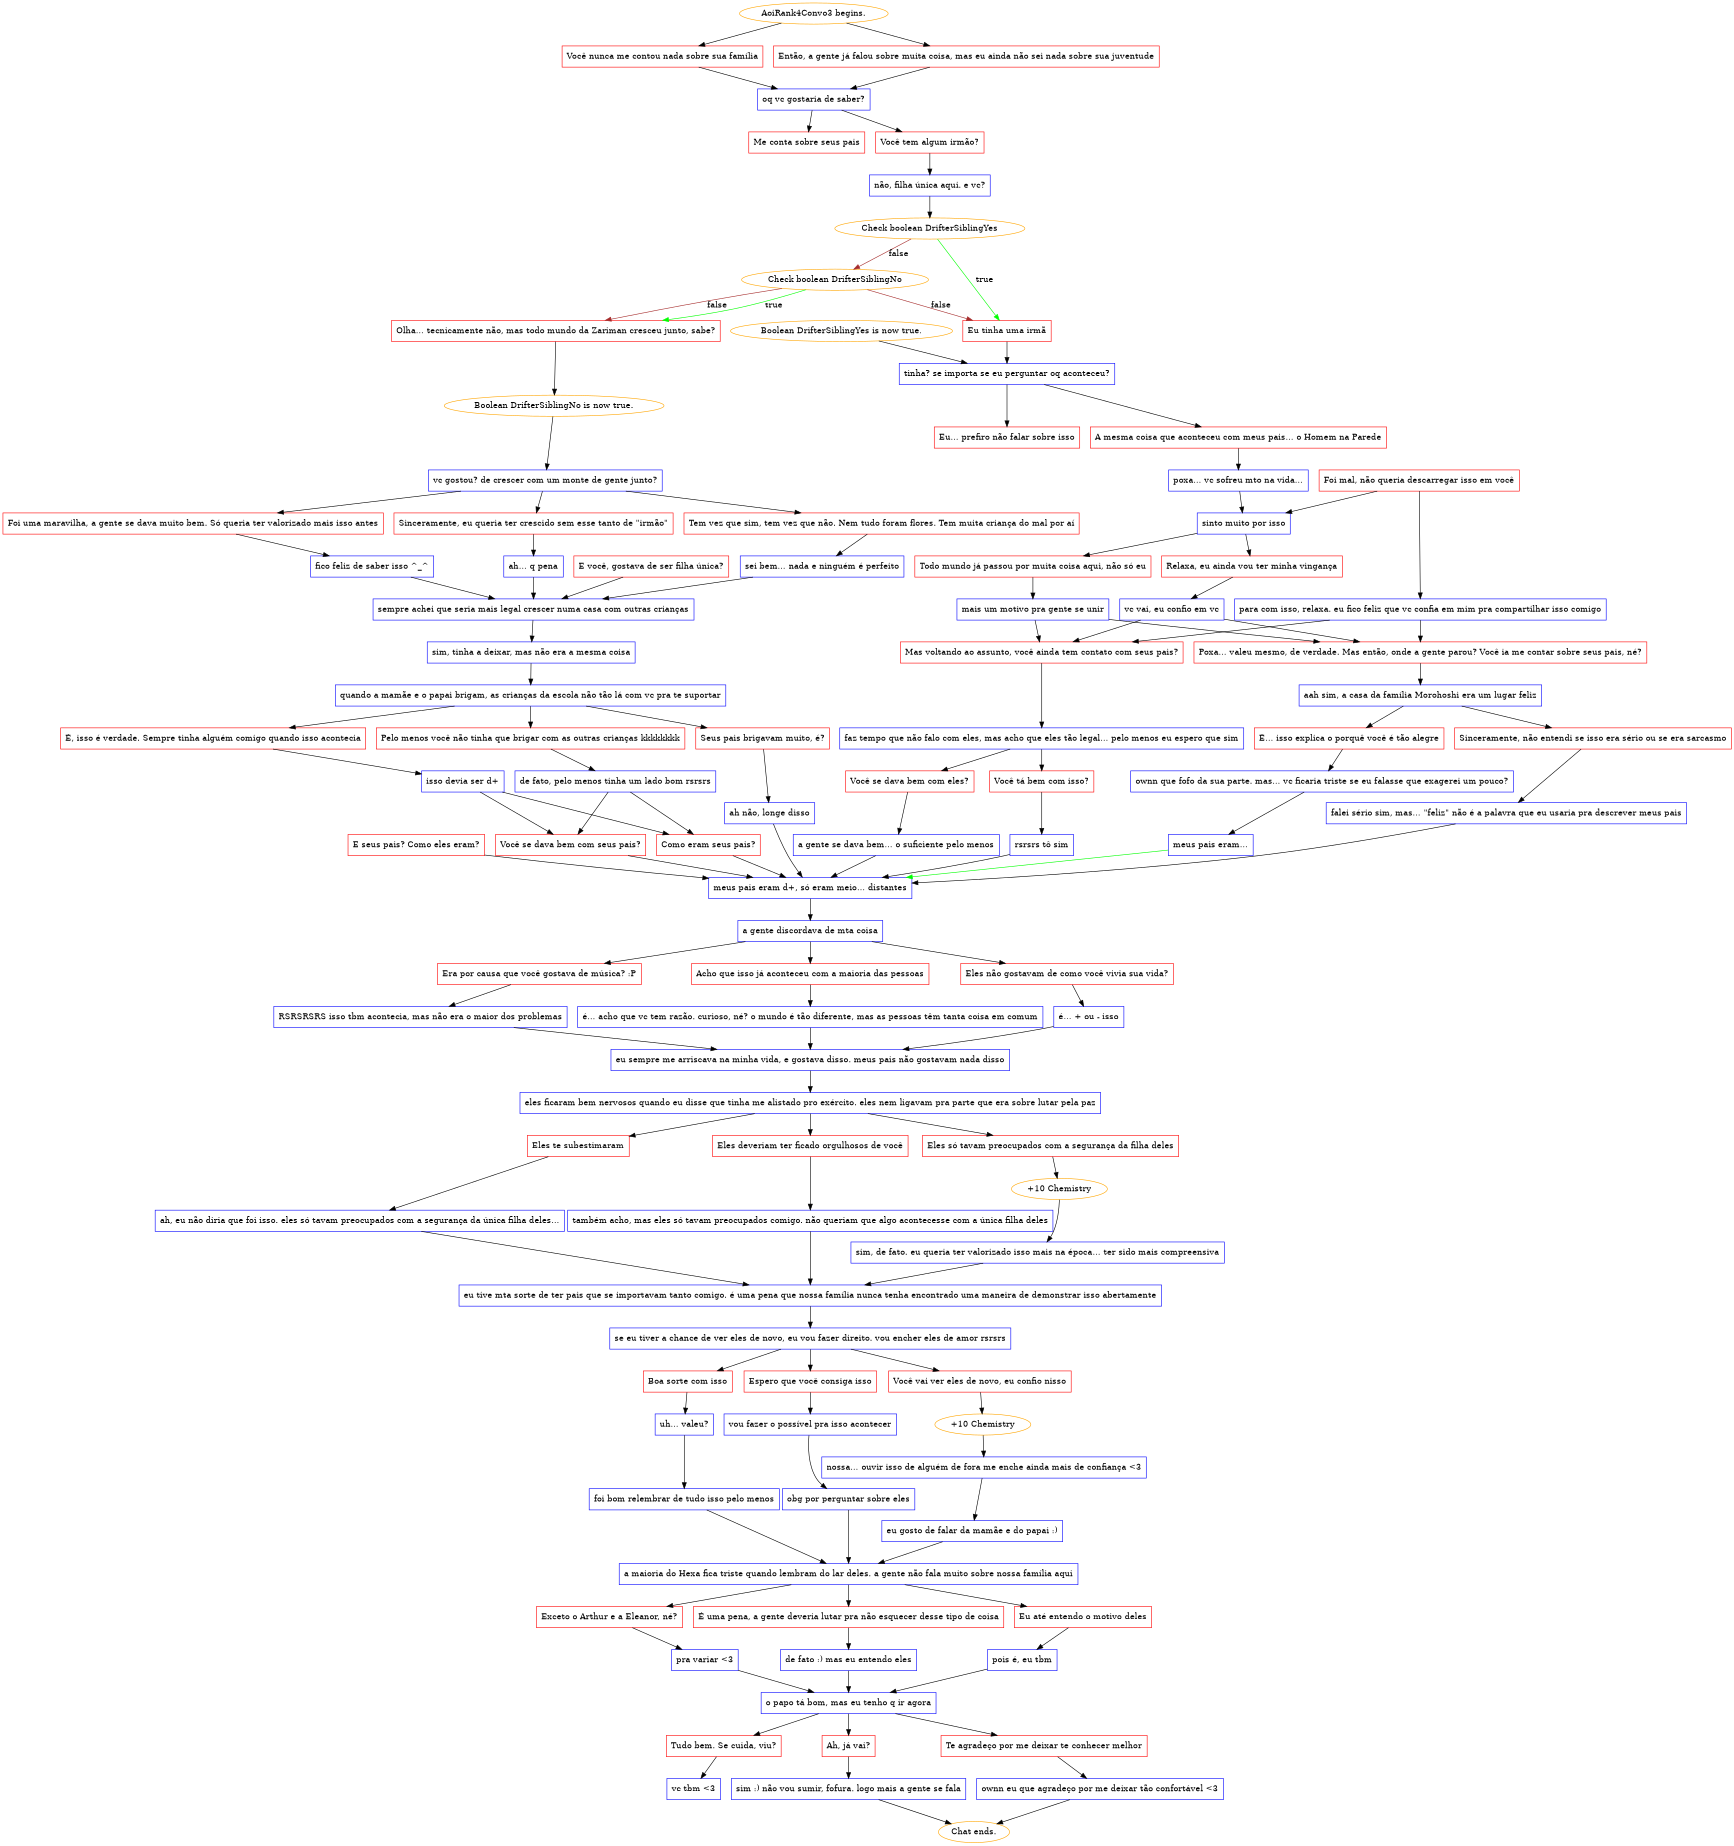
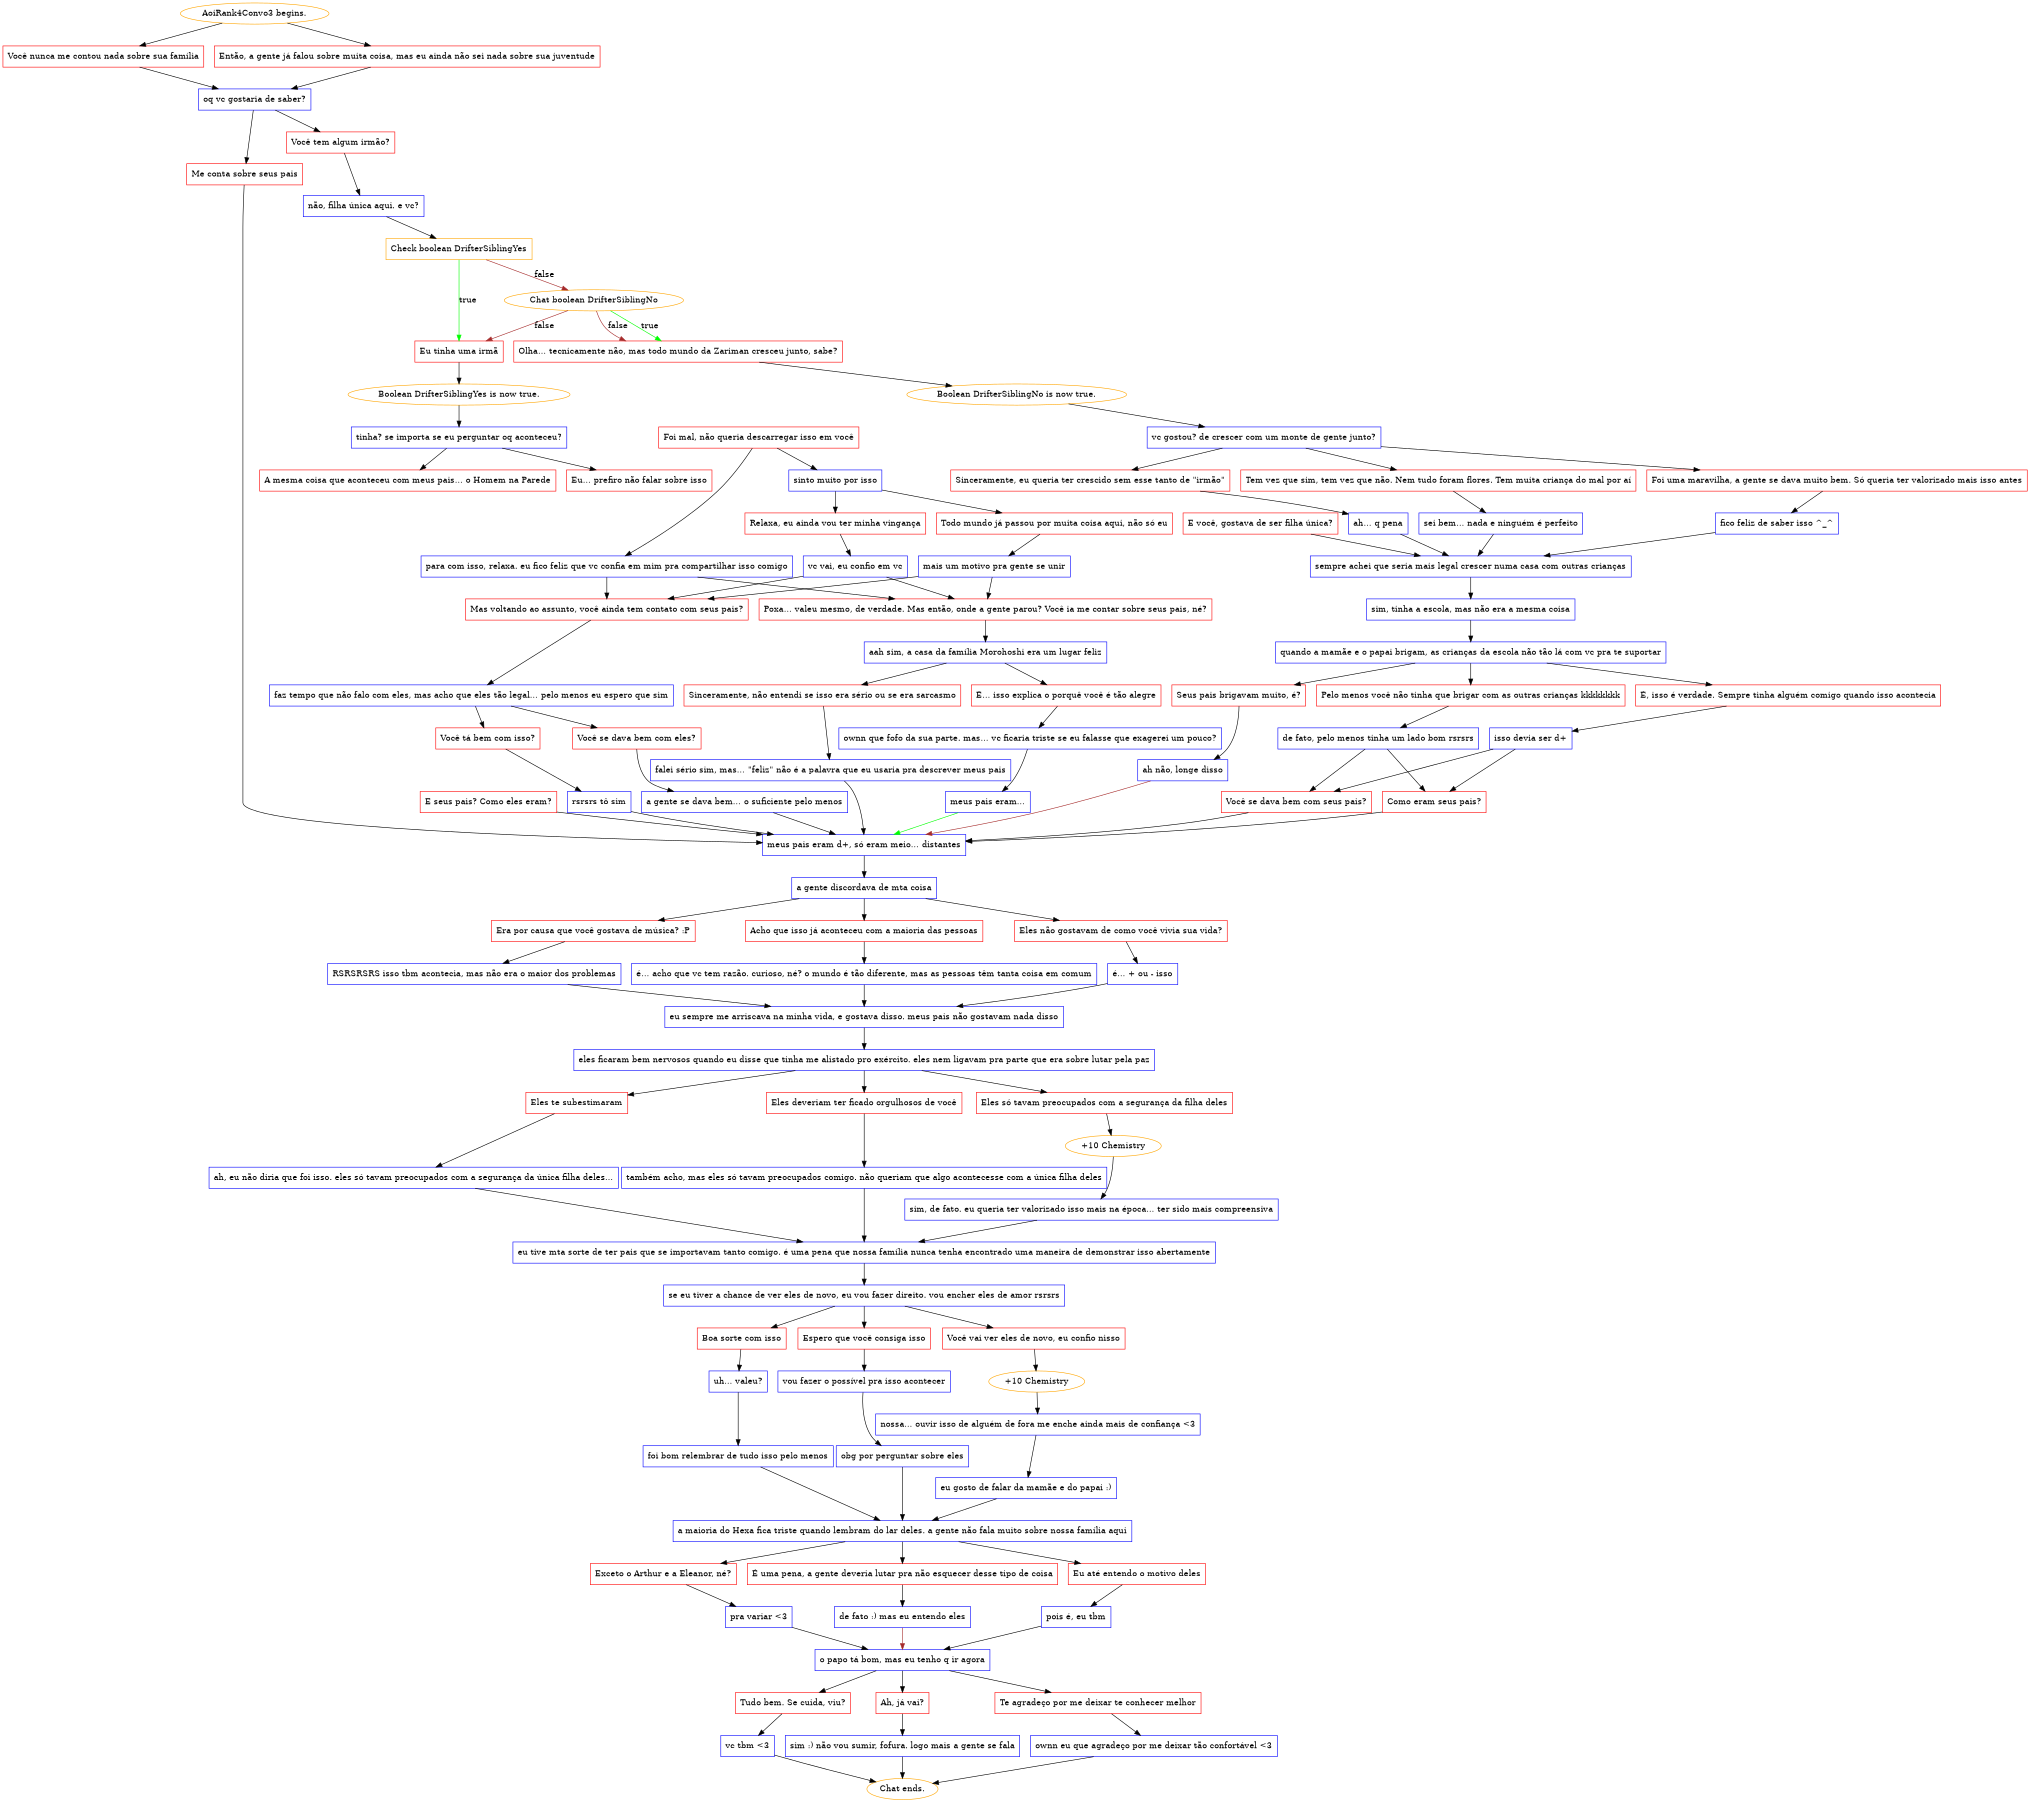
(930, 228) -> (459, 249)
(835, 280) -> (594, 300)
(1007, 350) -> (459, 370)
(1238, 481) -> none
(531, 652) -> (1471, 610)
none -> (243, 753)
(784, 849) -> (1042, 811)
(849, 1679) -> (902, 1636)
none -> (822, 1768)
